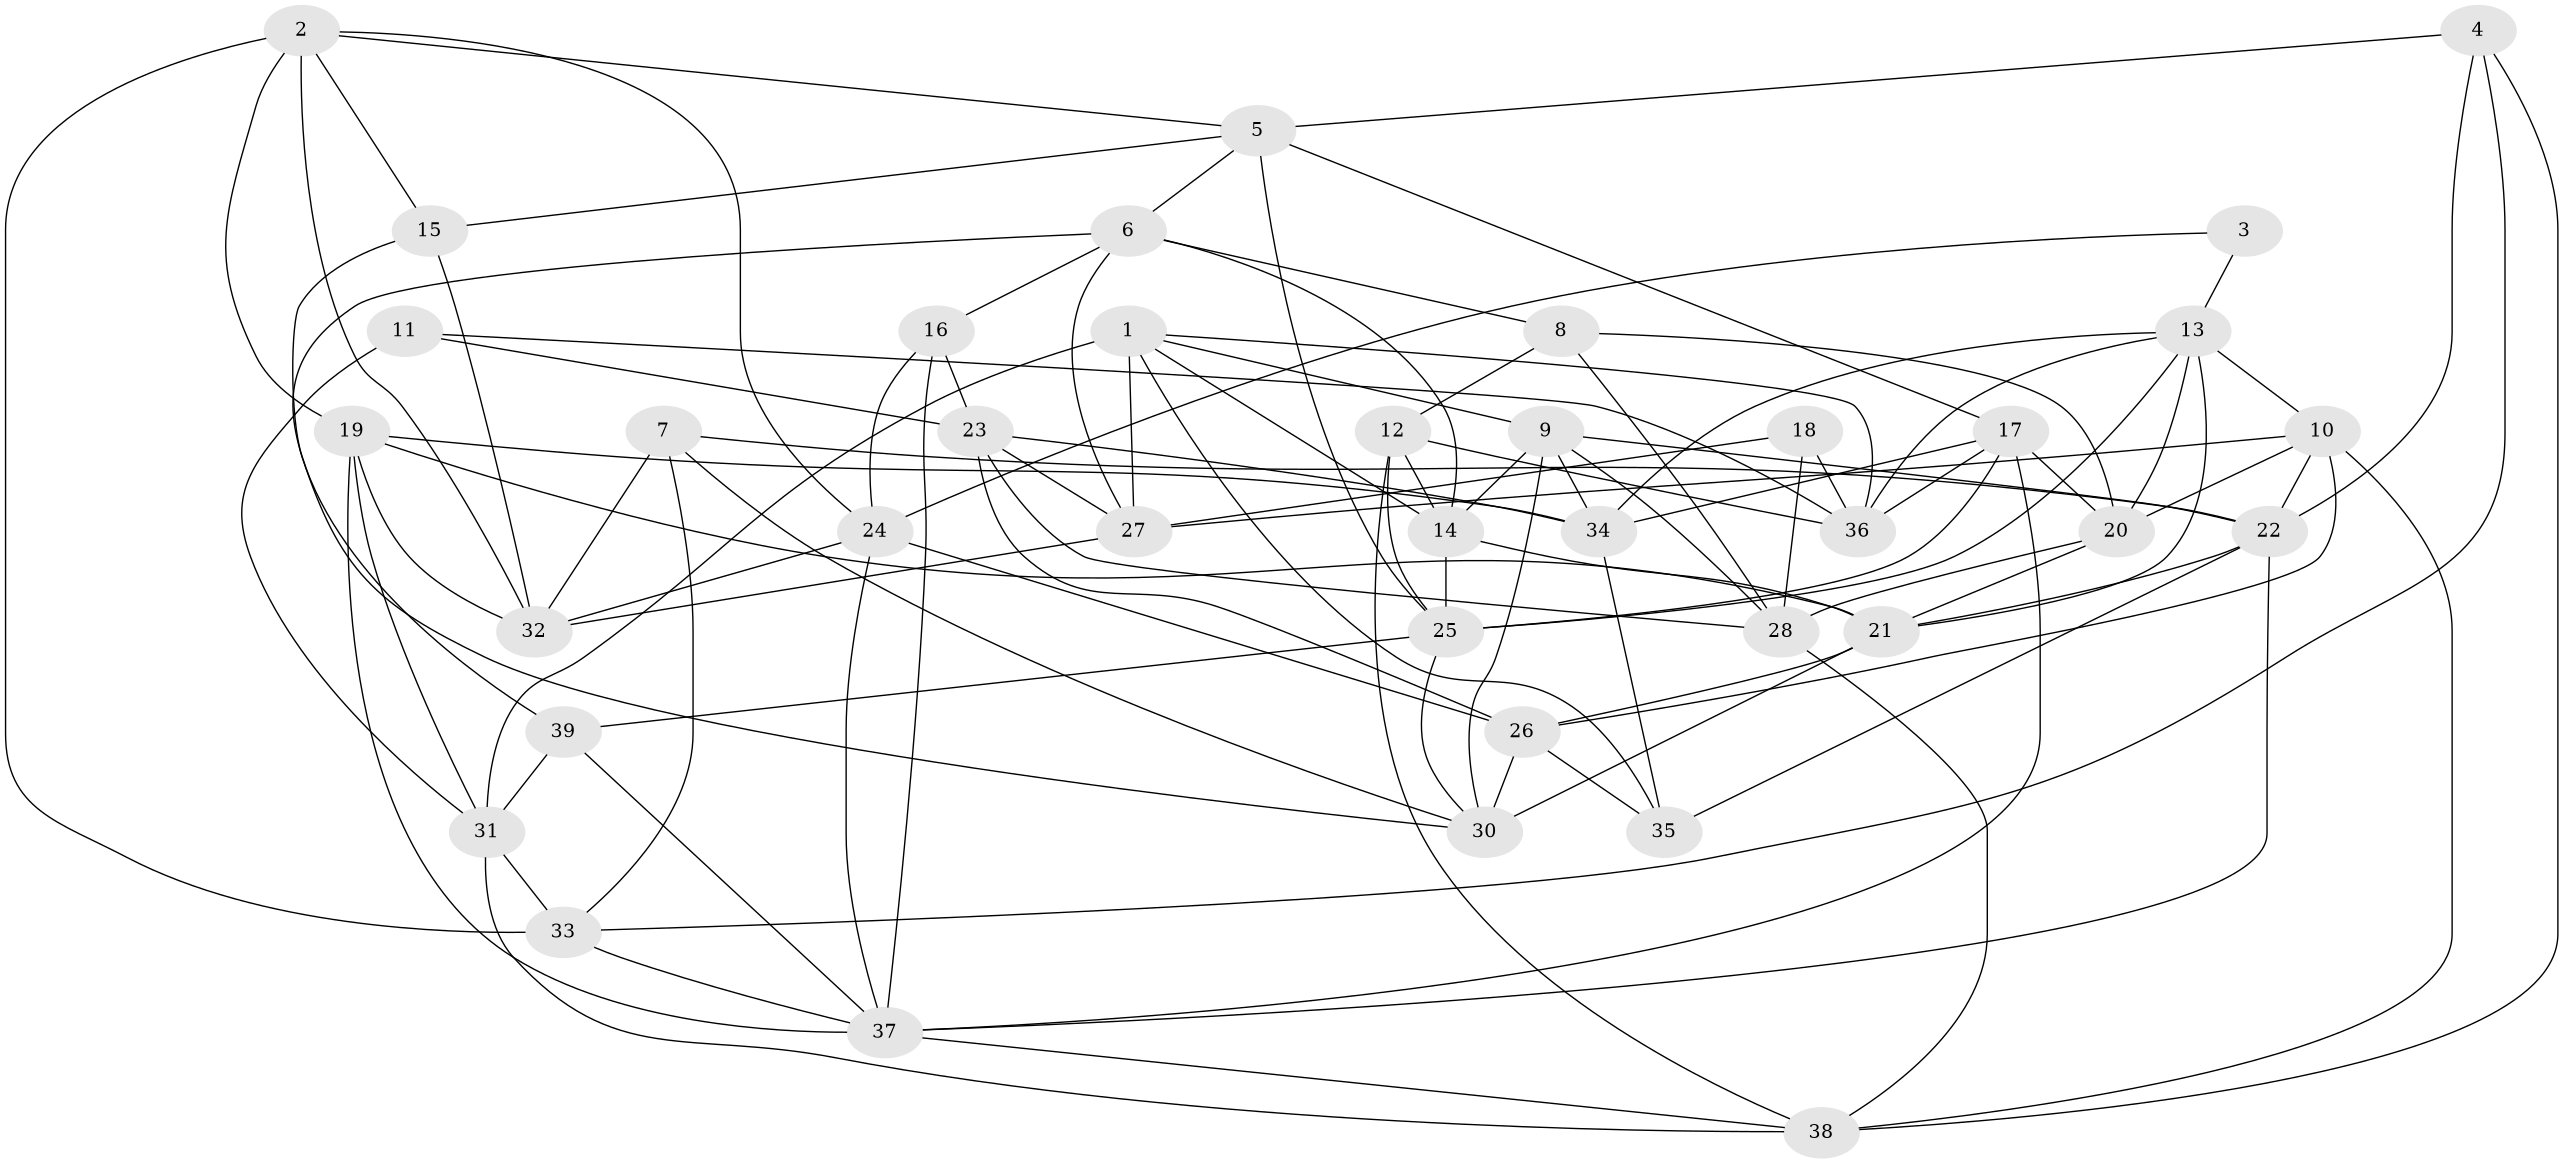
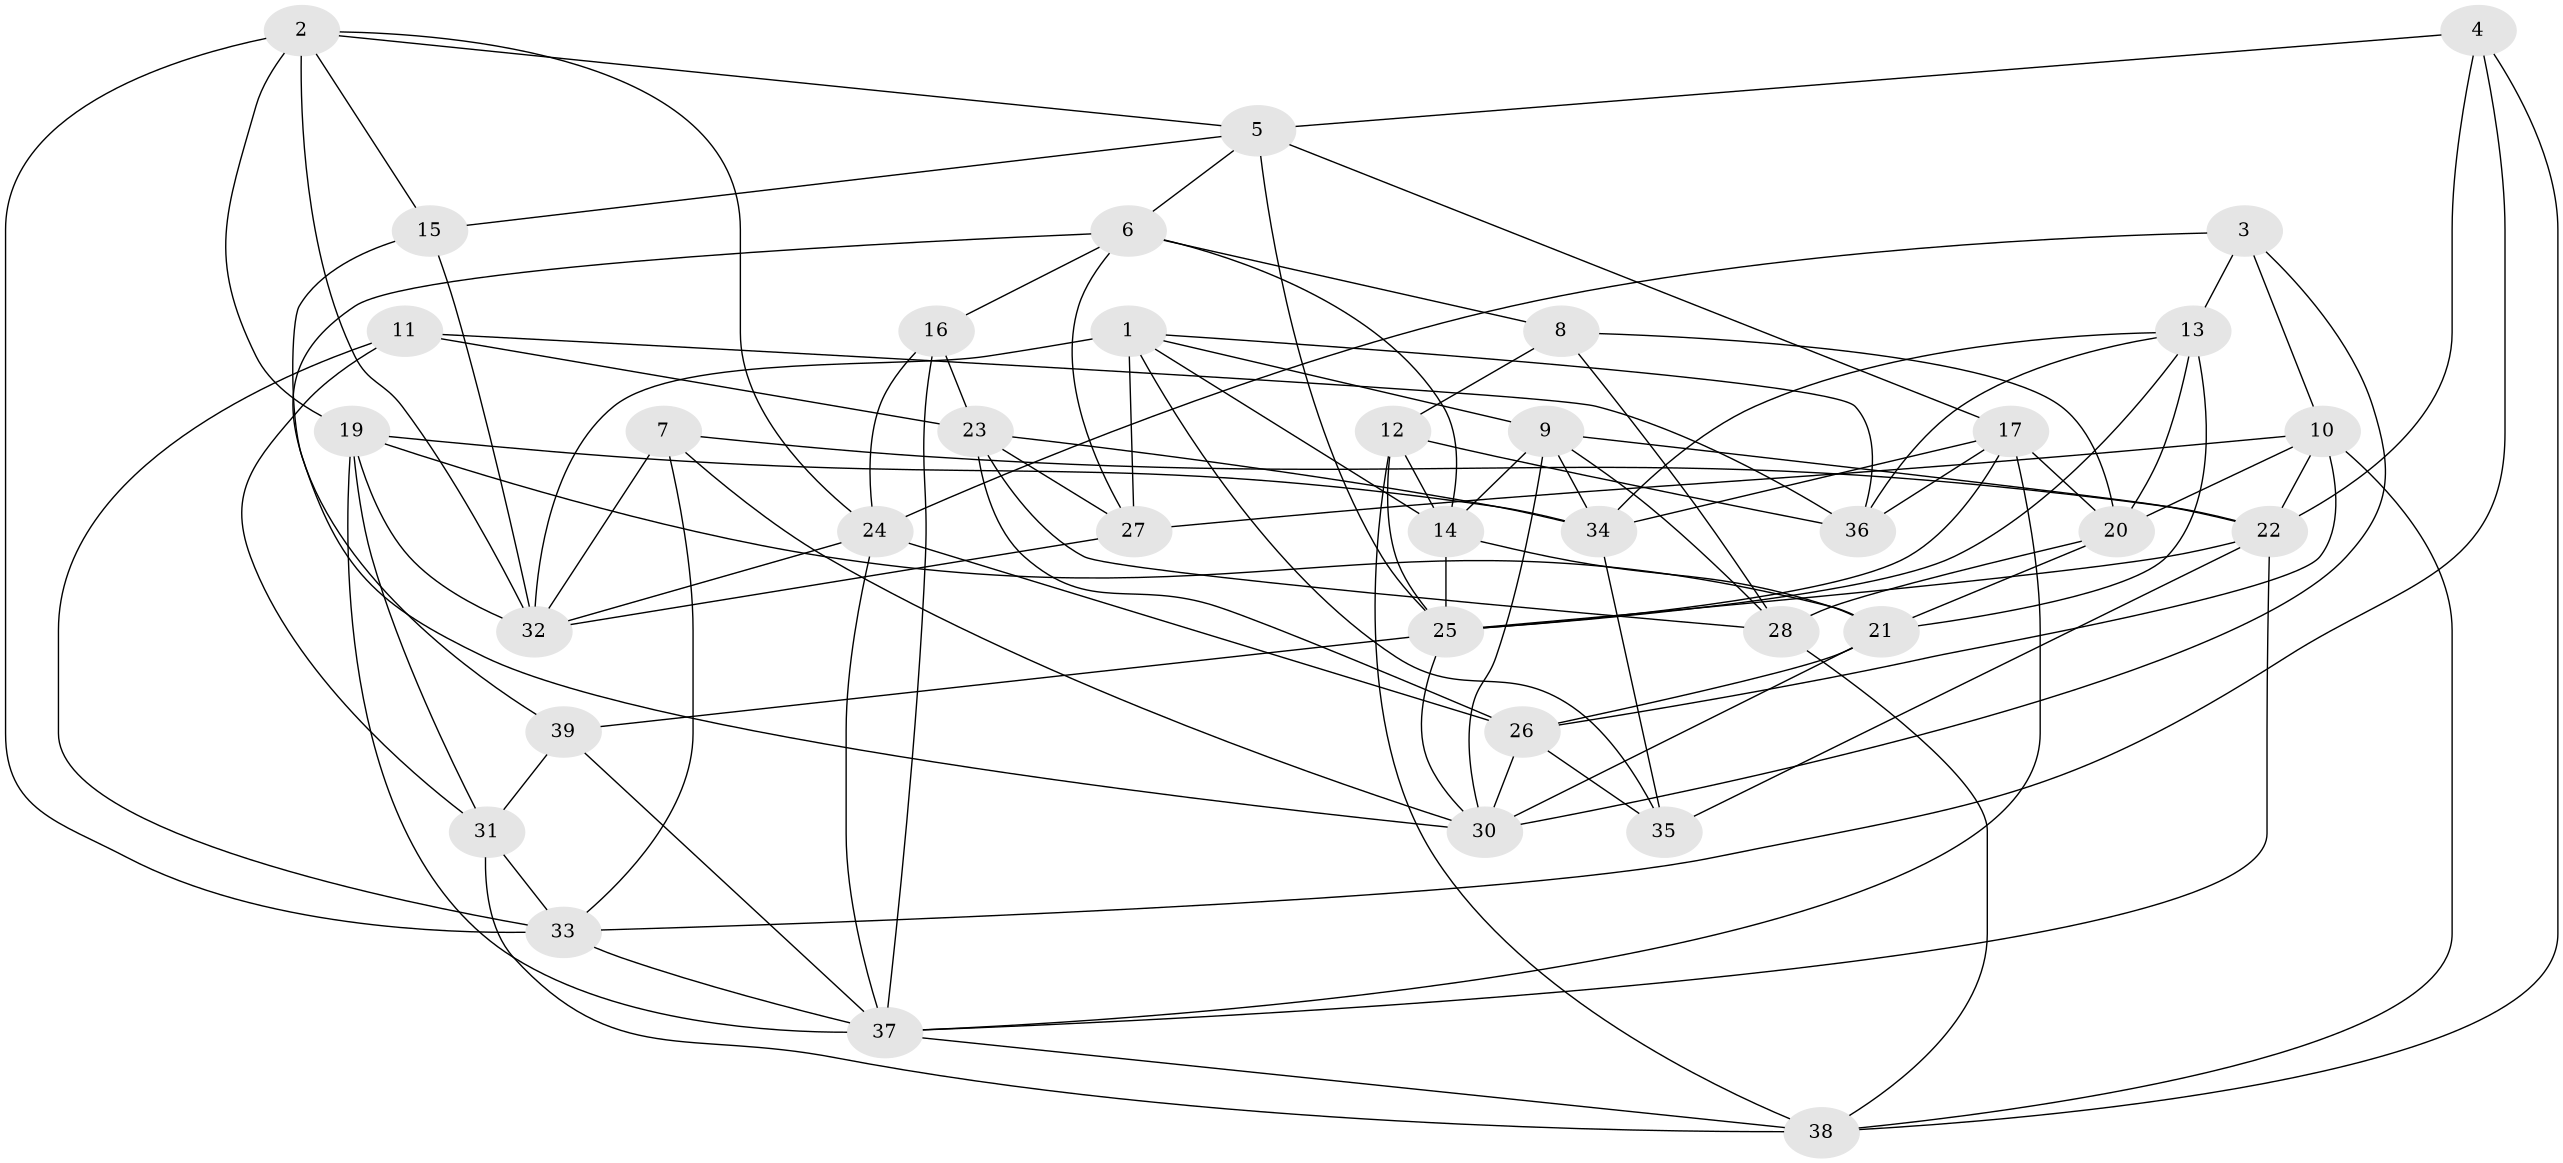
(2258, 381) -> (2284, 331)
(1805, 431) -> none
(745, 528) -> (758, 369)
(2161, 572) -> (1954, 583)
none -> (2115, 675)
none -> (58, 719)
